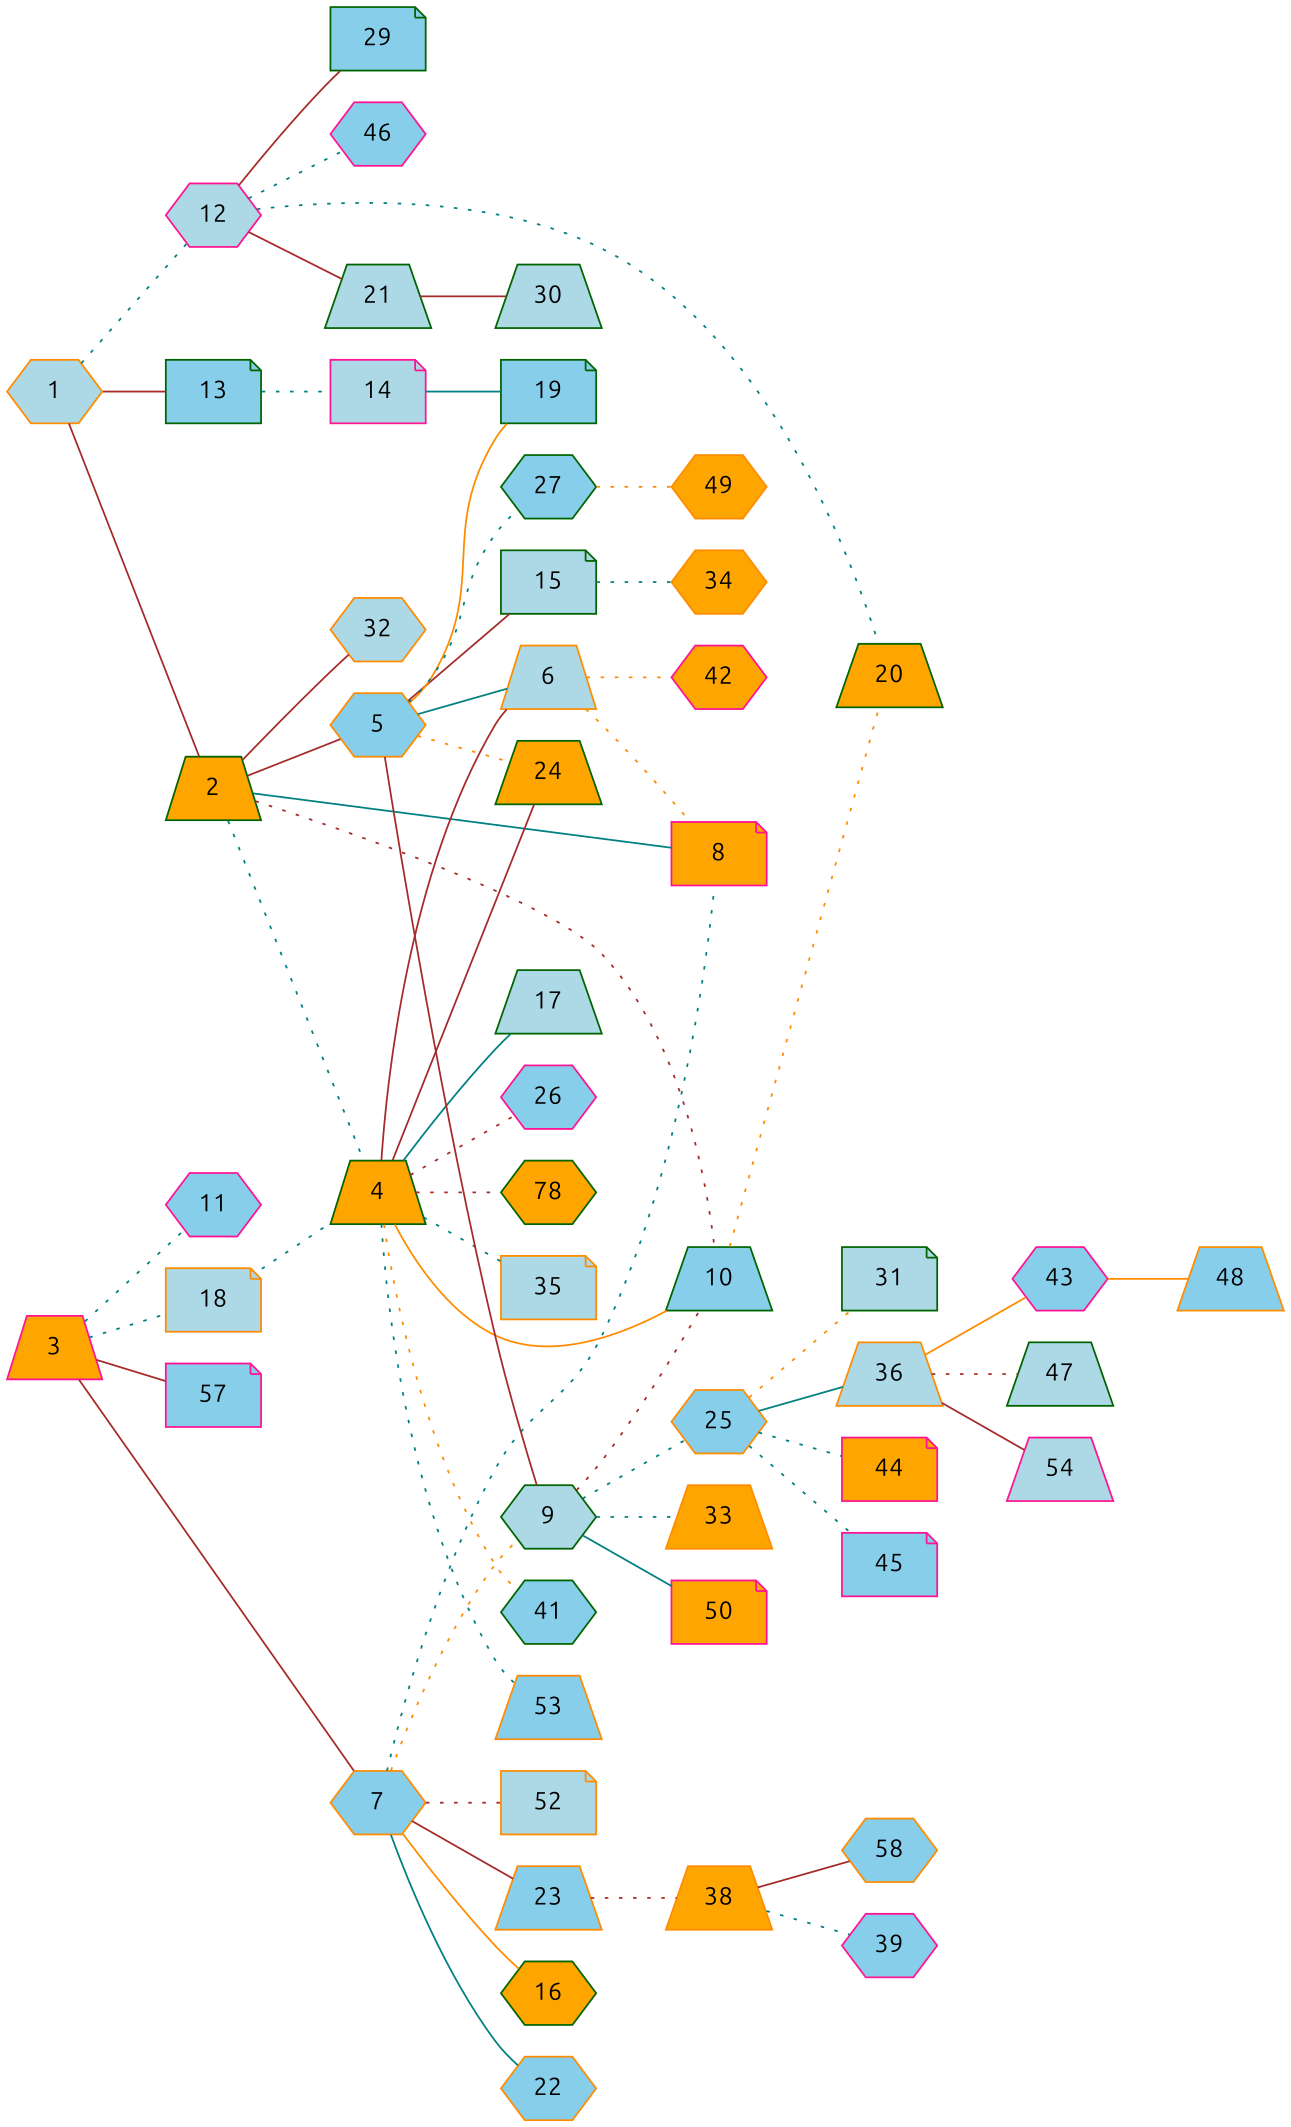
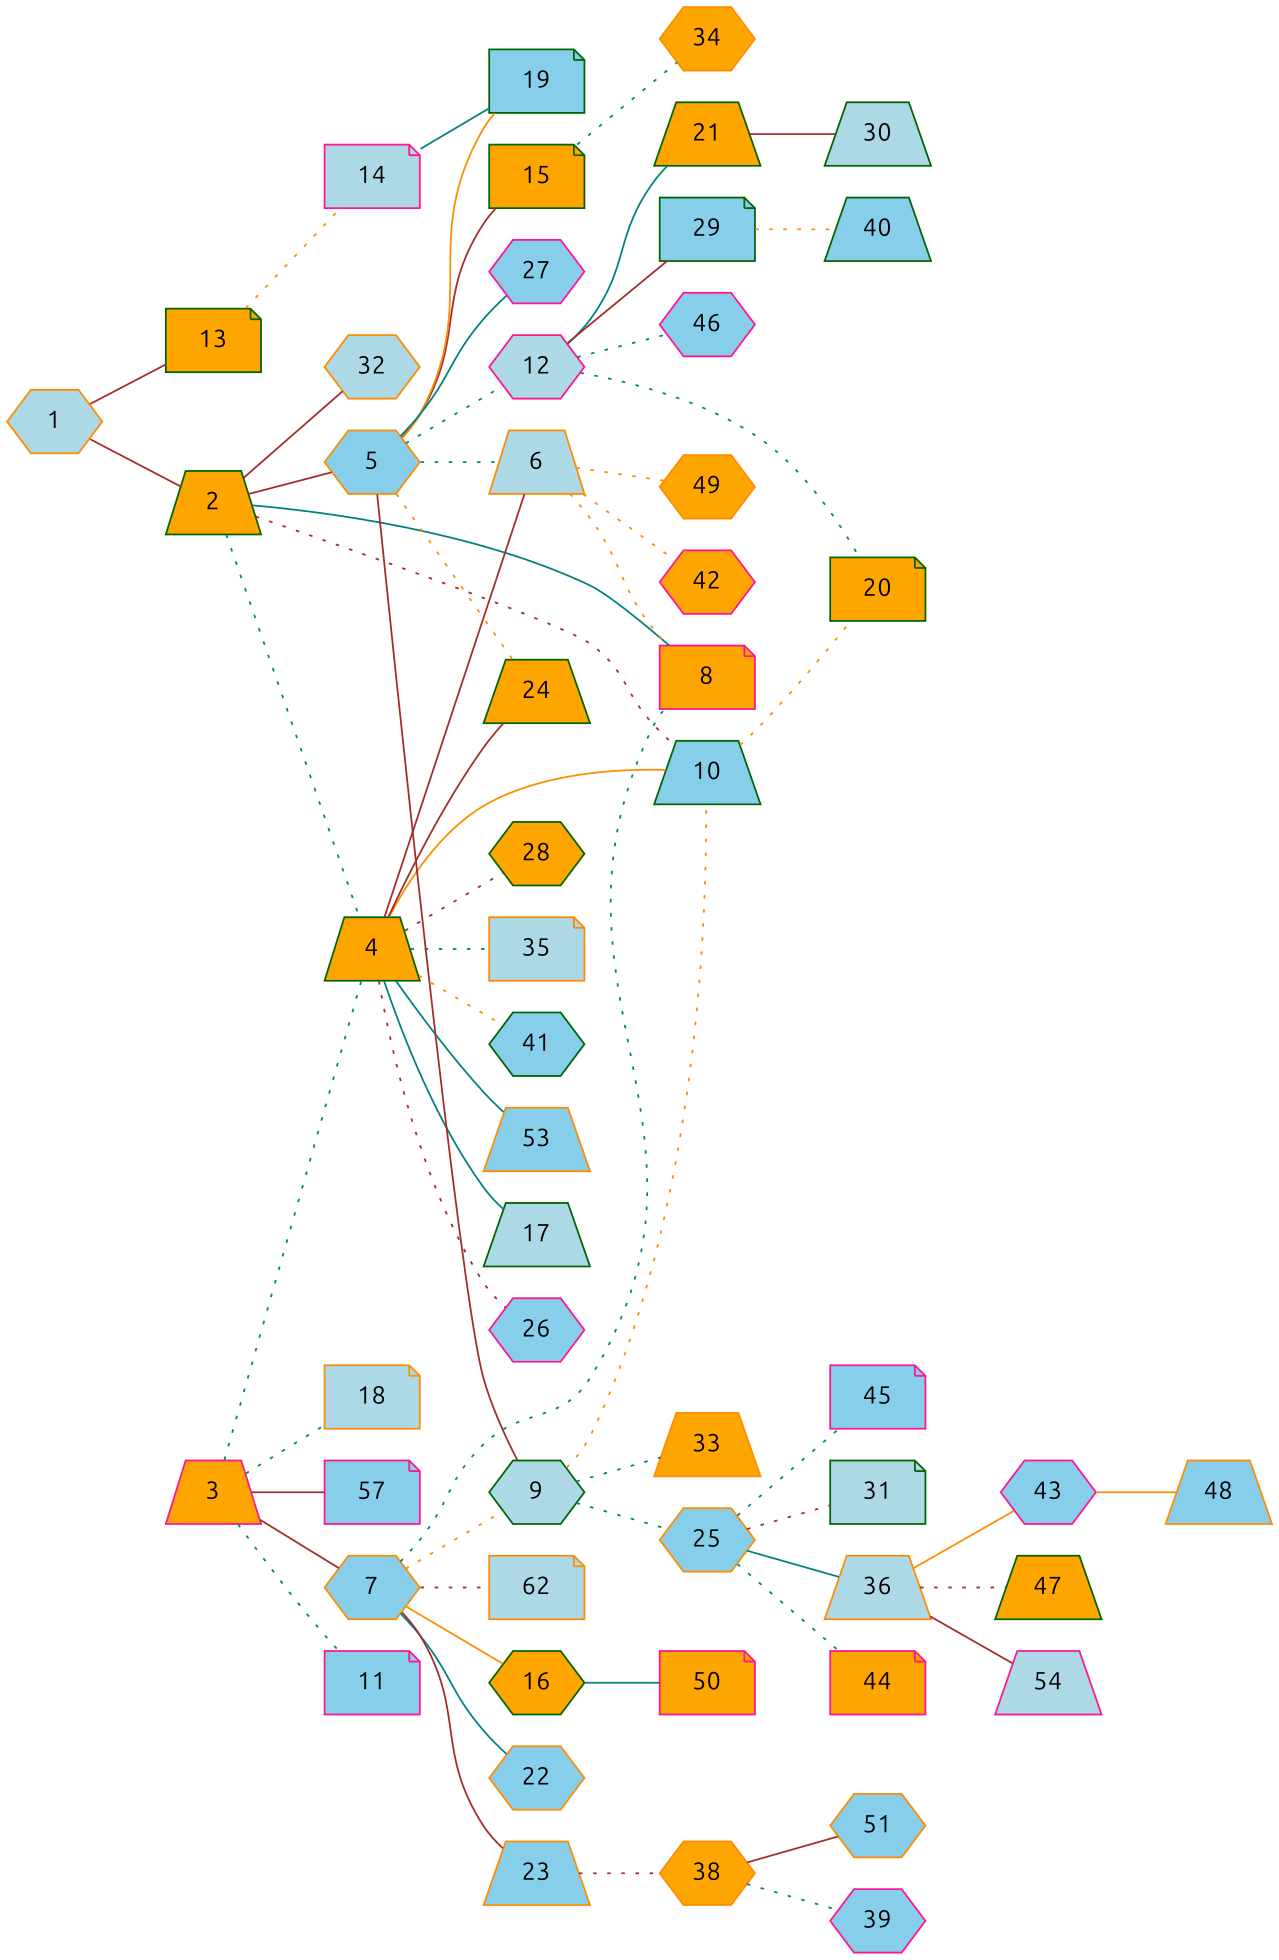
none -> (878, 229)
(295, 255) -> (620, 257)
(378, 296) -> (707, 134)
(134, 303) -> (454, 415)
(213, 392) -> (213, 340)
(296, 392) -> (293, 258)
(549, 487) -> (537, 272)
(634, 487) -> (620, 474)
(473, 574) -> (454, 361)
(549, 582) -> (537, 176)
(890, 676) -> (878, 589)
(463, 701) -> (460, 462)
(549, 1192) -> (537, 854)
(213, 1205) -> (372, 1683)
(296, 1246) -> (293, 1221)
(800, 1354) -> (788, 1517)
(1060, 1374) -> (1048, 1588)
(642, 1404) -> (678, 1146)
(419, 1463) -> (450, 1052)
(627, 1561) -> (622, 1683)
(549, 1803) -> (537, 1588)
(890, 1850) -> (878, 1826)
(719, 1898) -> (707, 1873)
